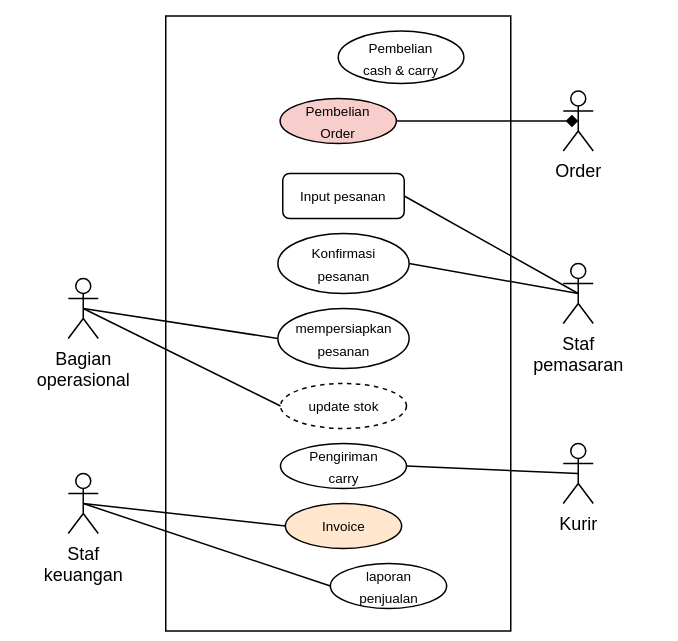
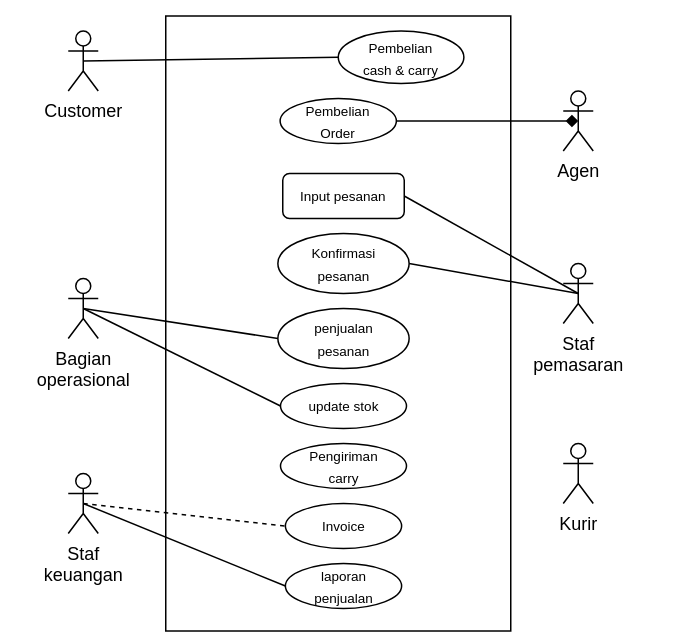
none -> (212, 59)
none -> (83, 61)
(338, 121) -> (338, 121)
(579, 172) -> (579, 172)
(344, 338) -> (344, 338)
(344, 406) -> (344, 406)
(491, 469) -> none
(187, 515) -> (187, 515)
(344, 526) -> (344, 526)
(389, 586) -> (344, 586)
